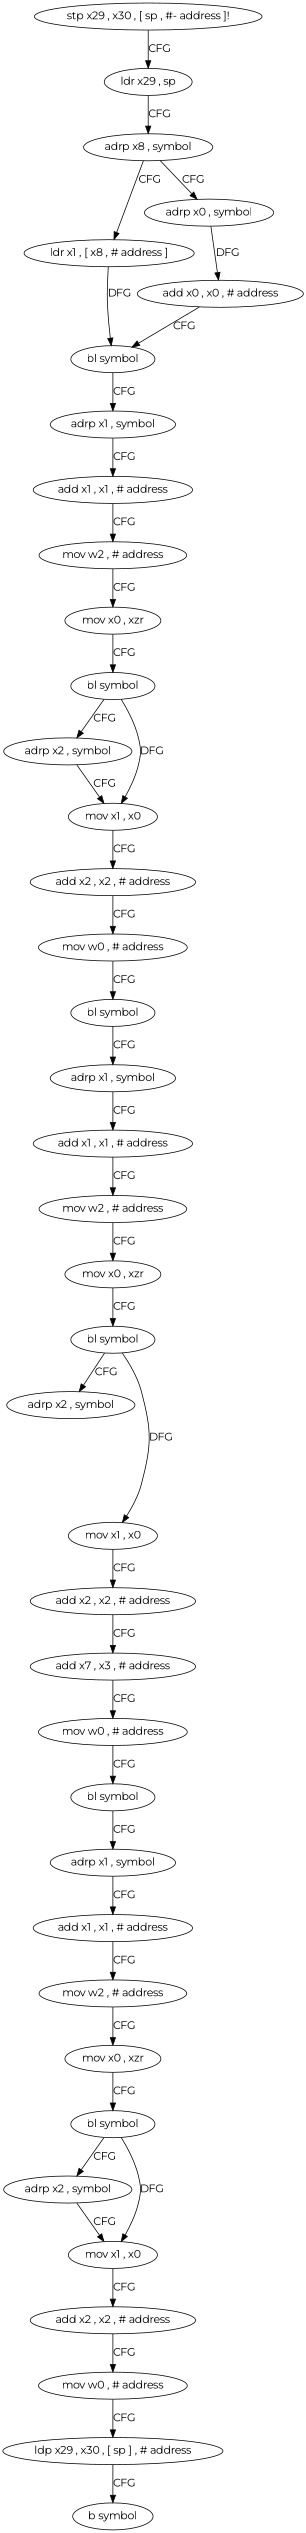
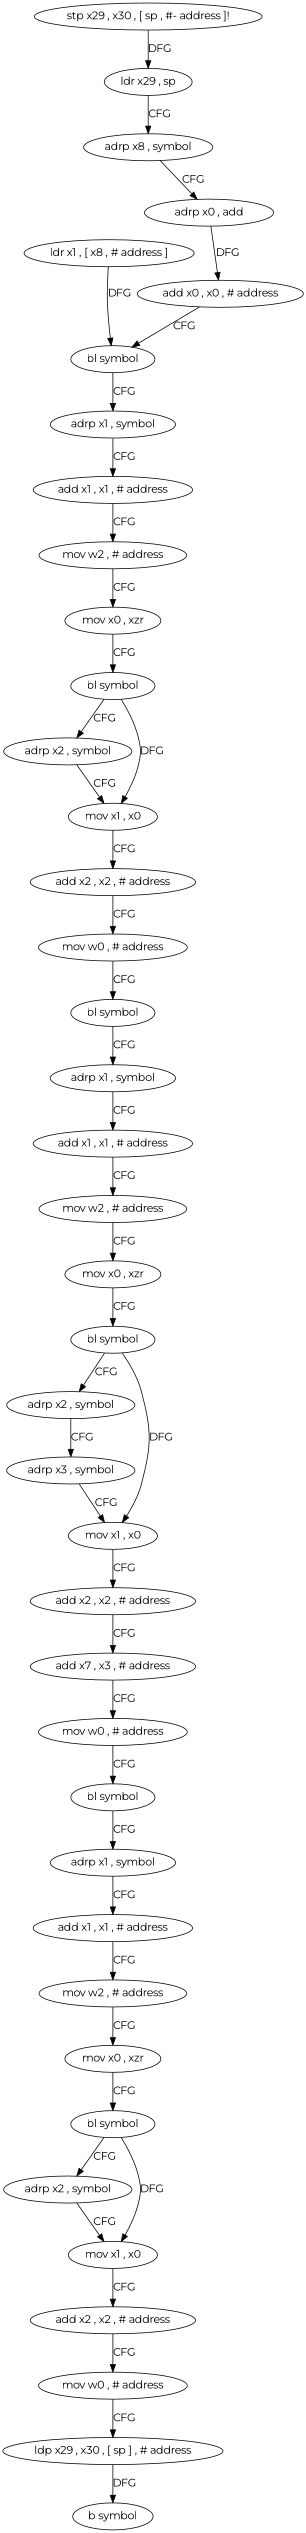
(159, 49) -> (159, 49)
(130, 197) -> none
(209, 213) -> (209, 213)
none -> (71, 1470)
(124, 2484) -> (124, 2484)
